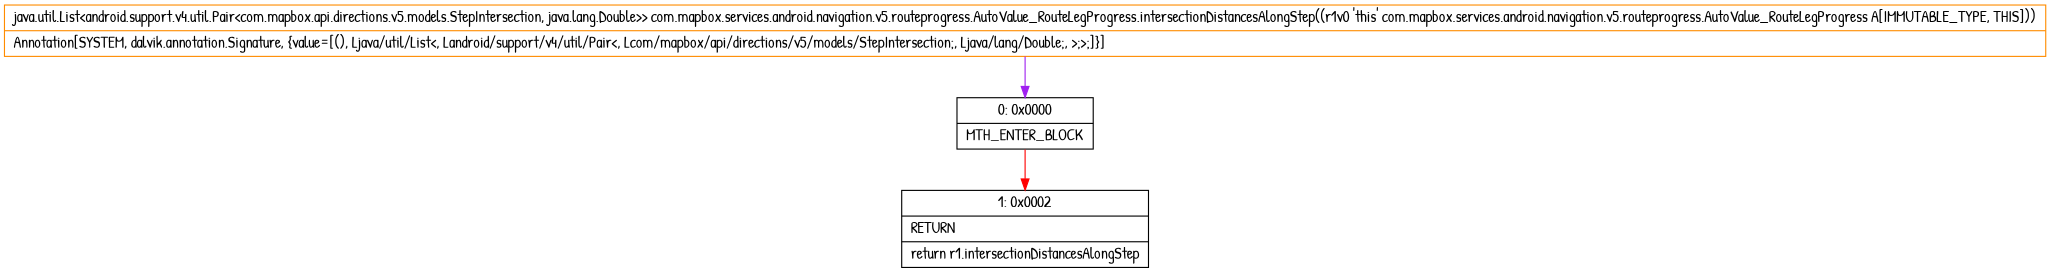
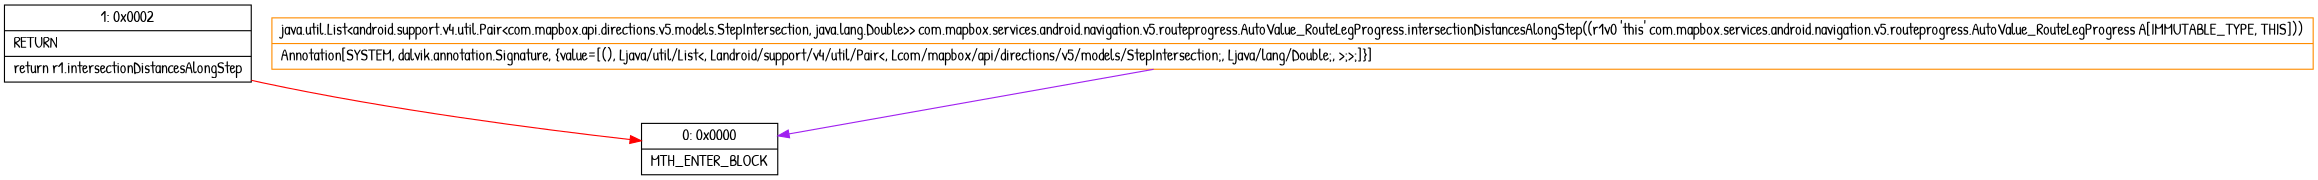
(1025, 164) -> (440, 114)
